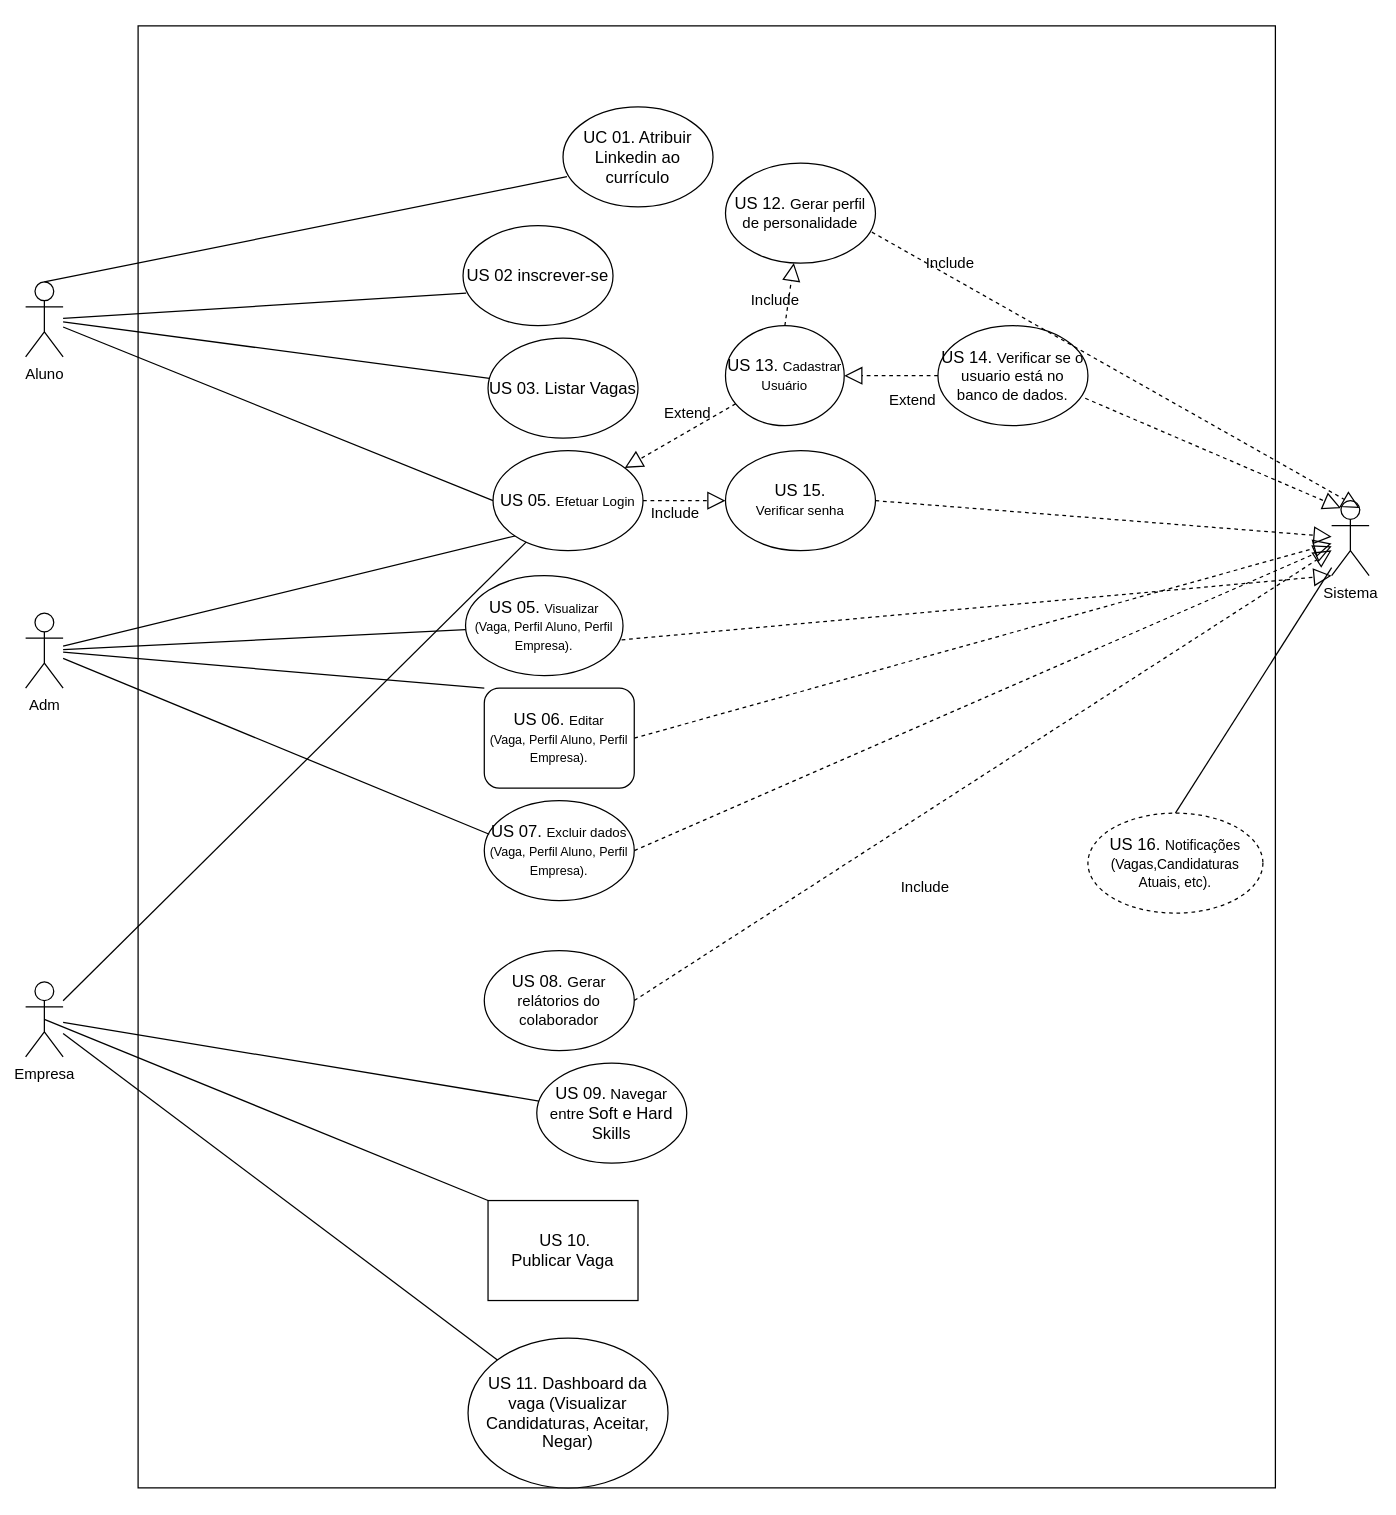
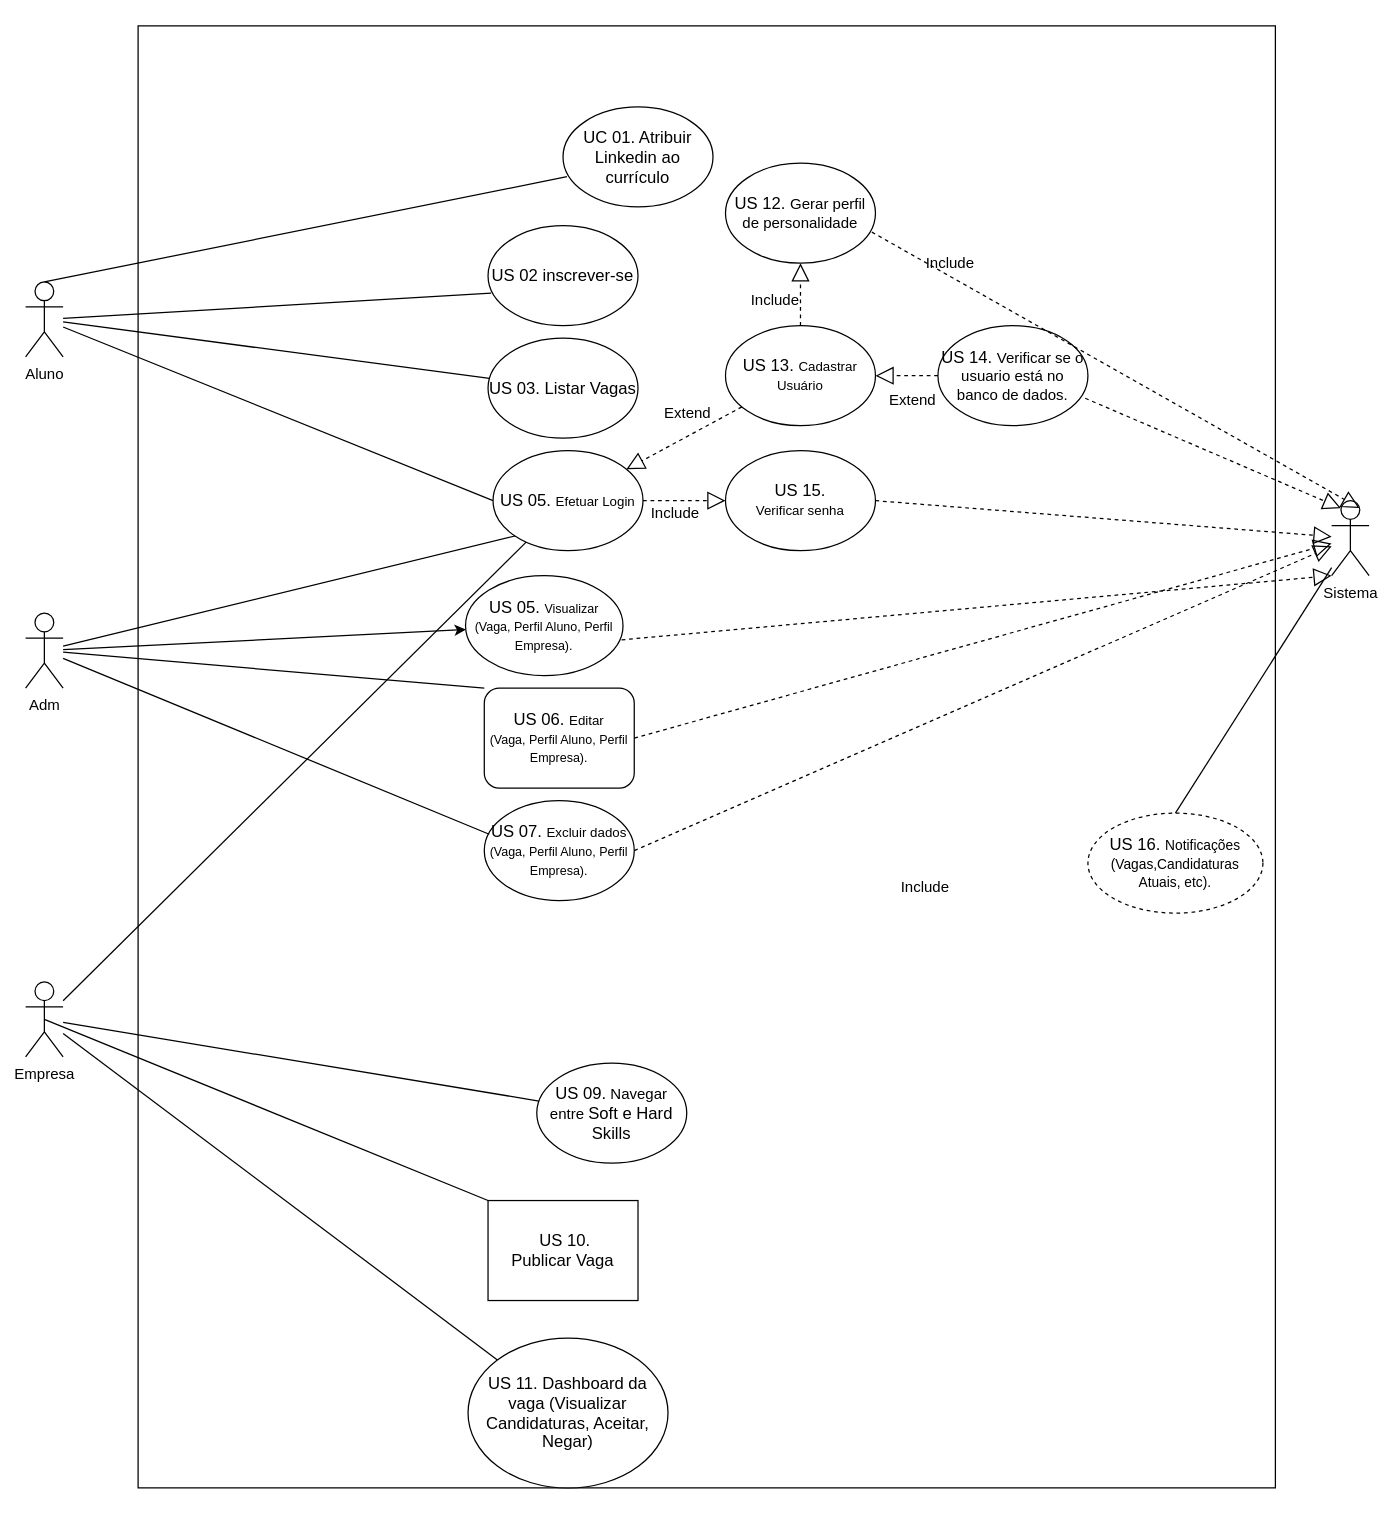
(538, 276) -> (563, 276)
(785, 376) -> (801, 376)
(459, 630) -> (456, 630)
(976, 780) -> none
(559, 1001) -> none
